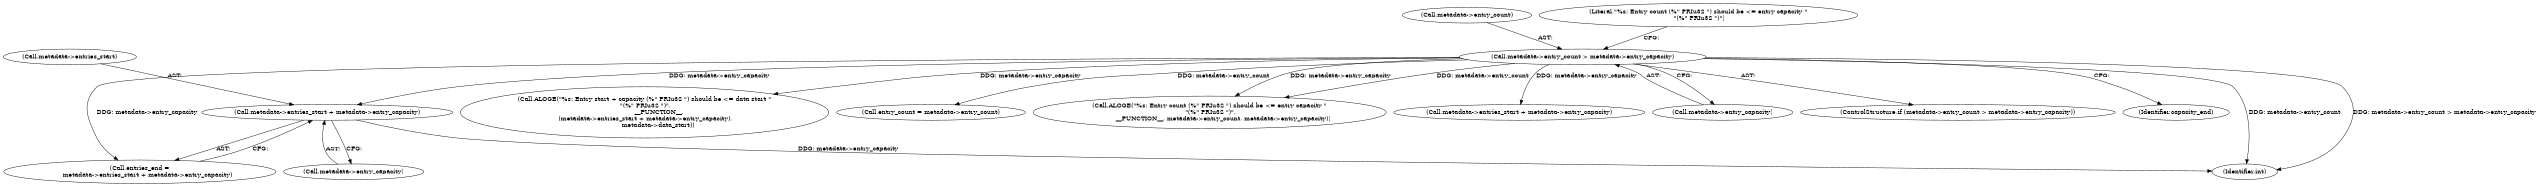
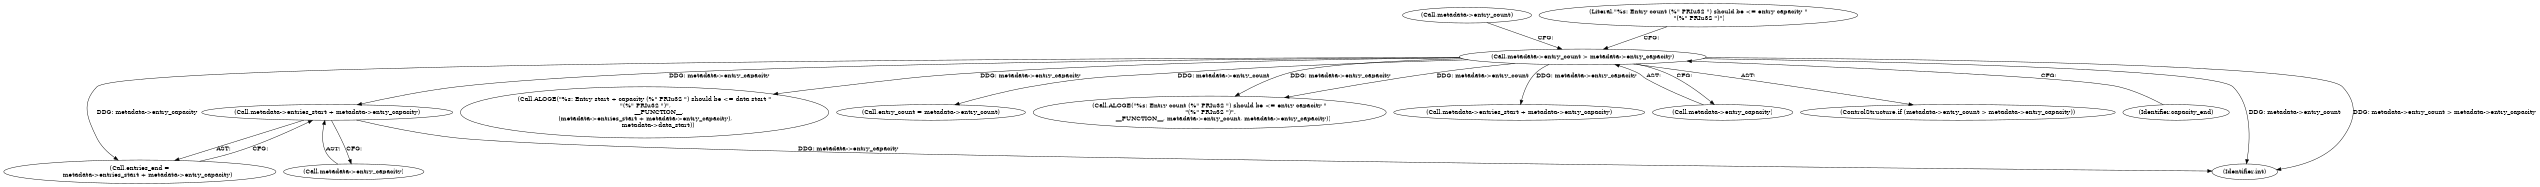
(1547, 38) -> (1547, 38)
(70, 57) -> none
(2037, 70) -> (1930, 72)
